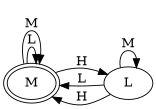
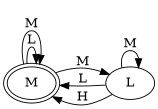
(82, 62) -> (83, 62)
